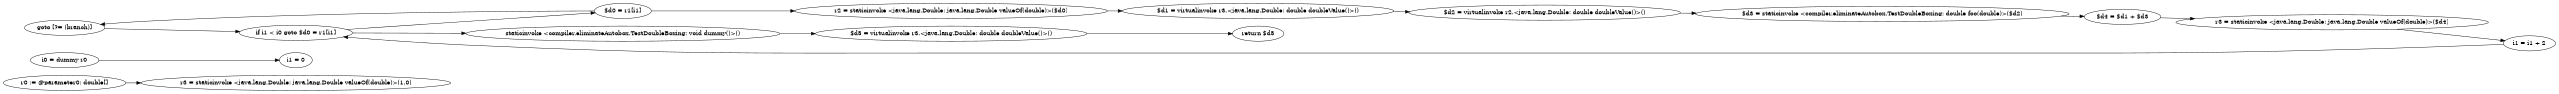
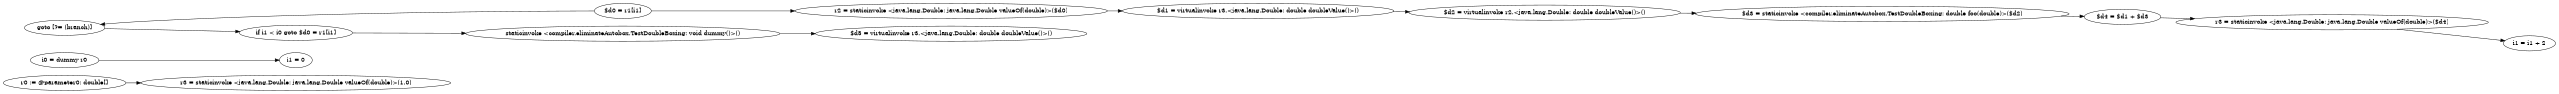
(469, 21) -> none
(1258, 34) -> none
(1426, 53) -> none
